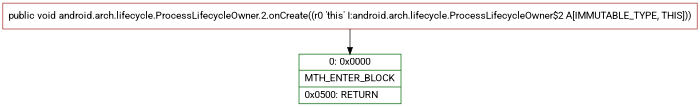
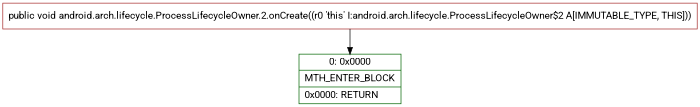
(345, 95) -> (345, 95)
